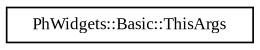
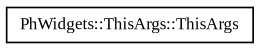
(130, 25) -> (130, 25)
